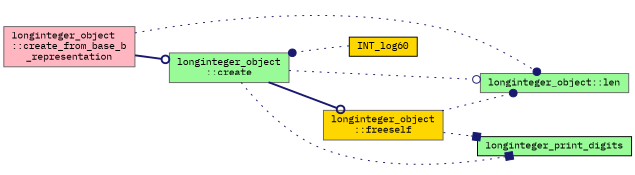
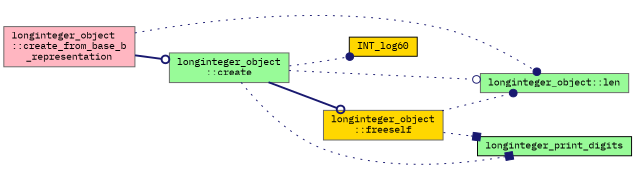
(323, 49) -> (318, 62)
